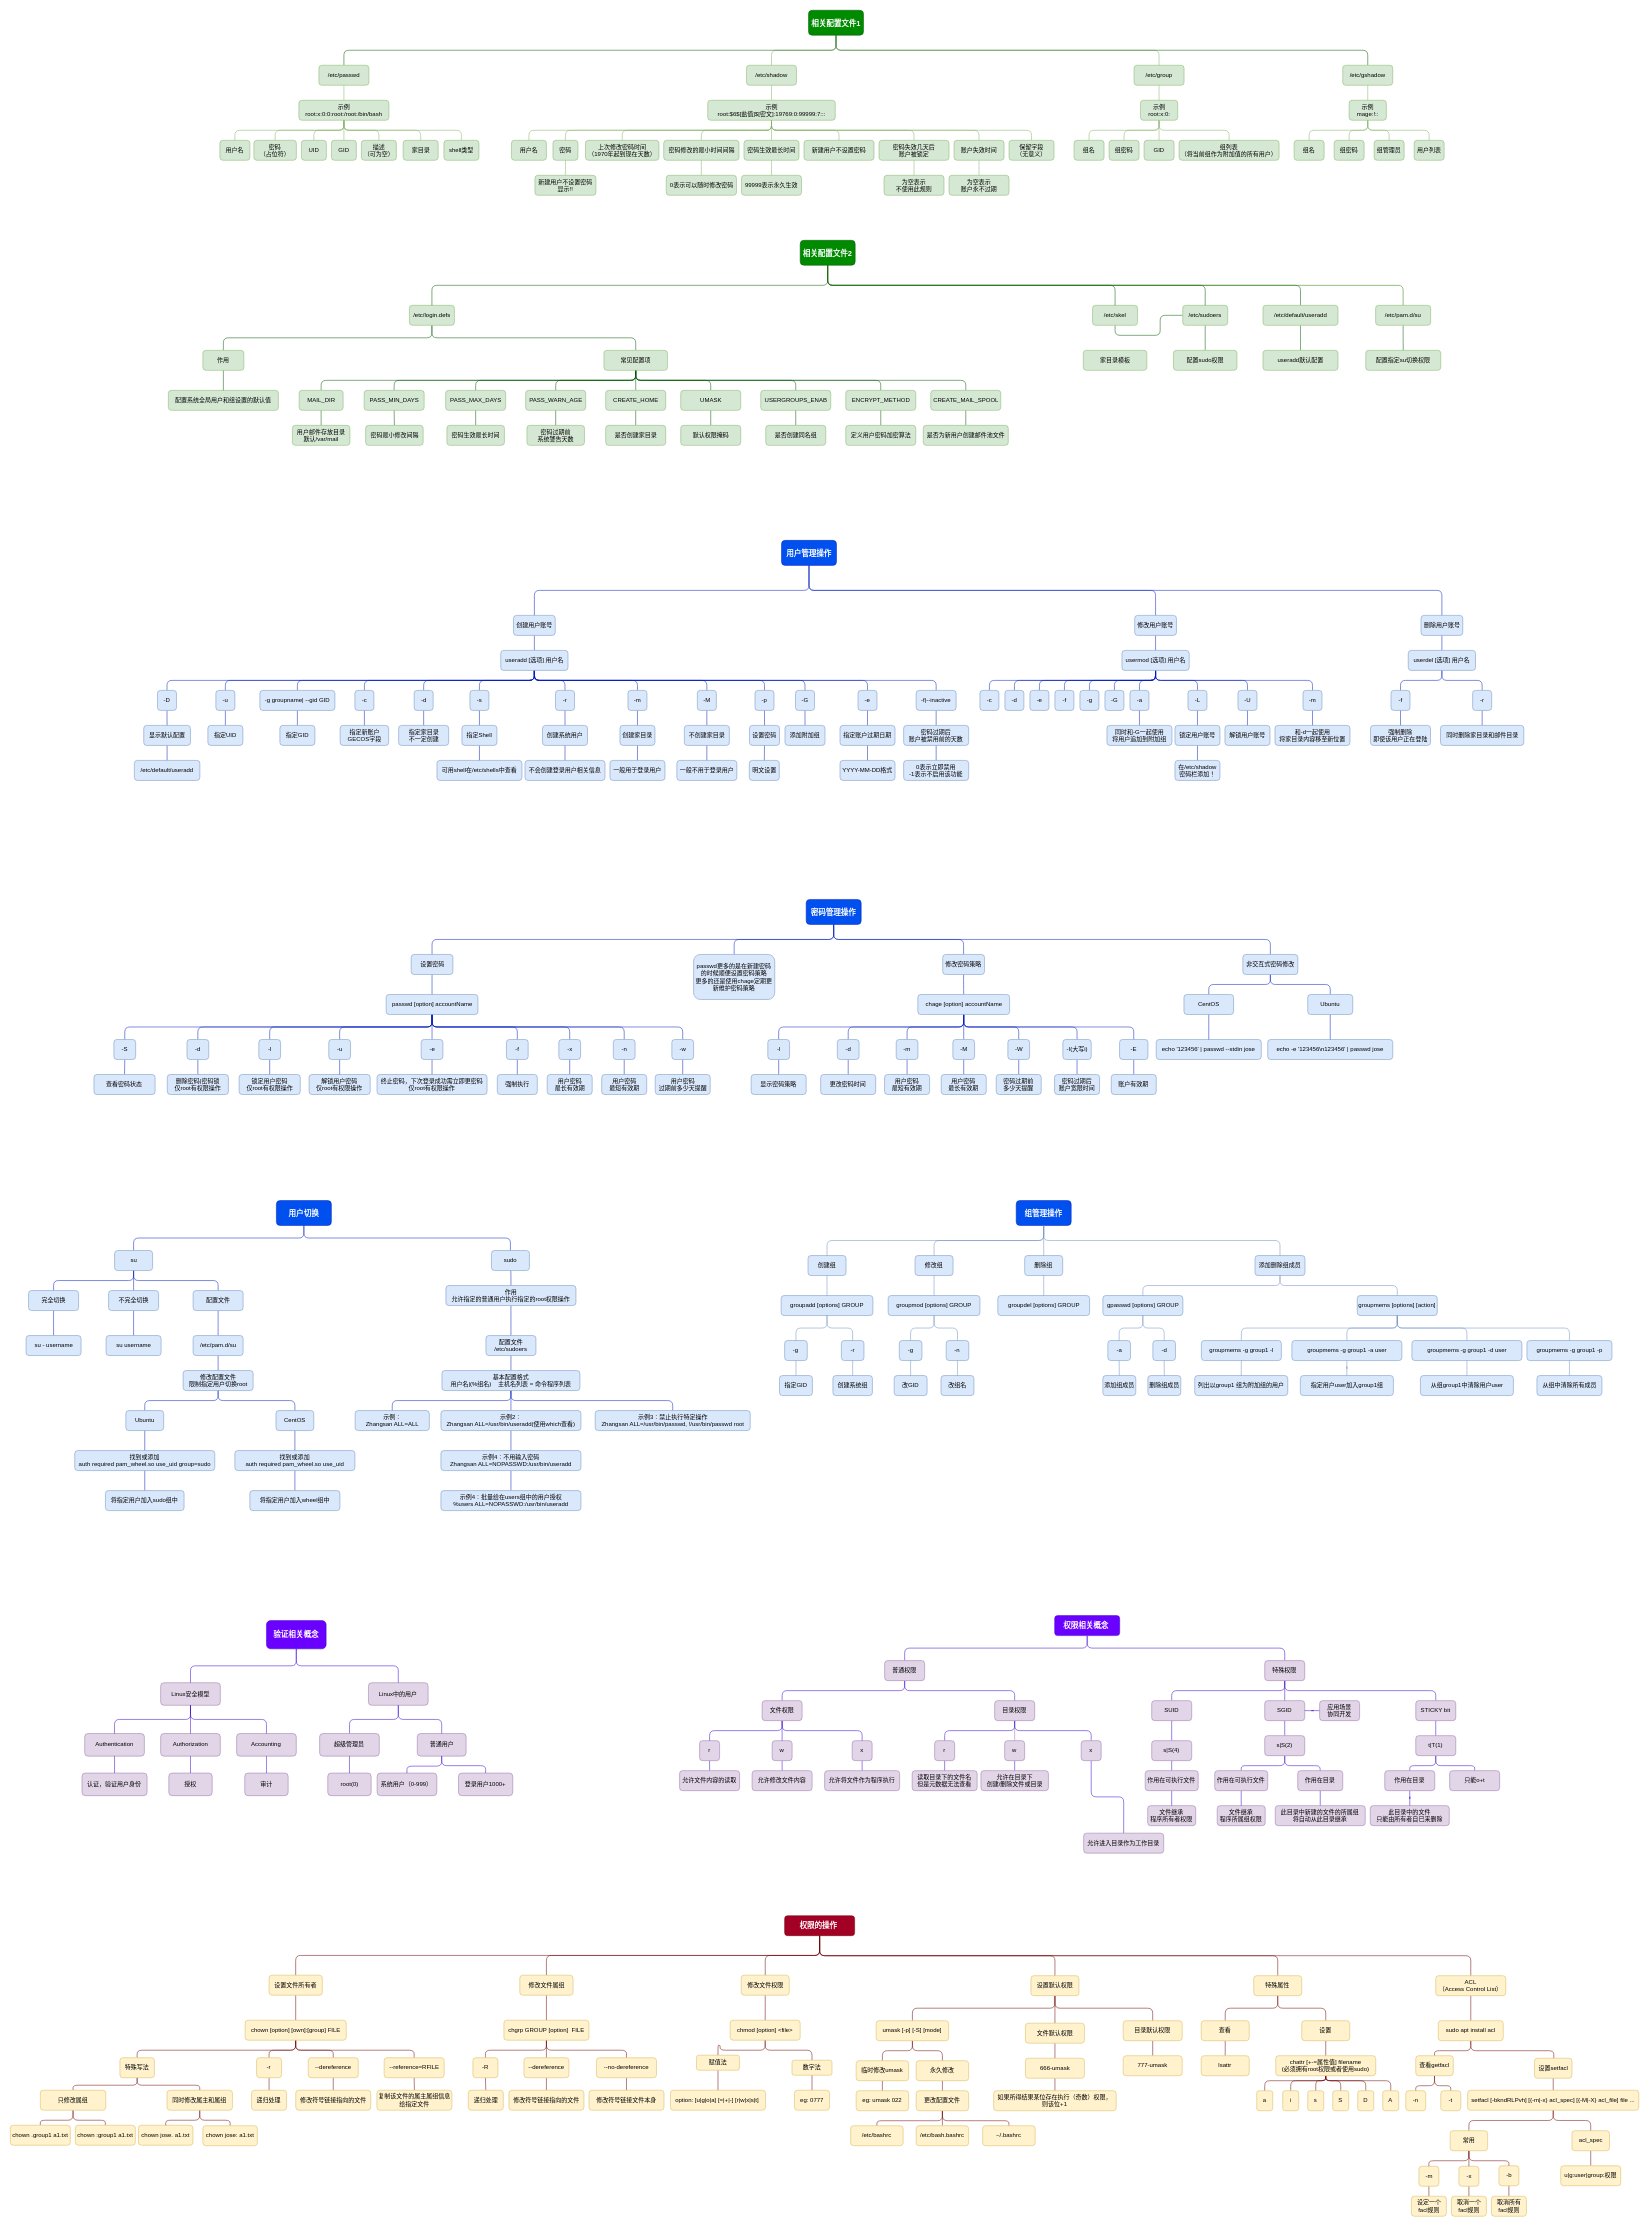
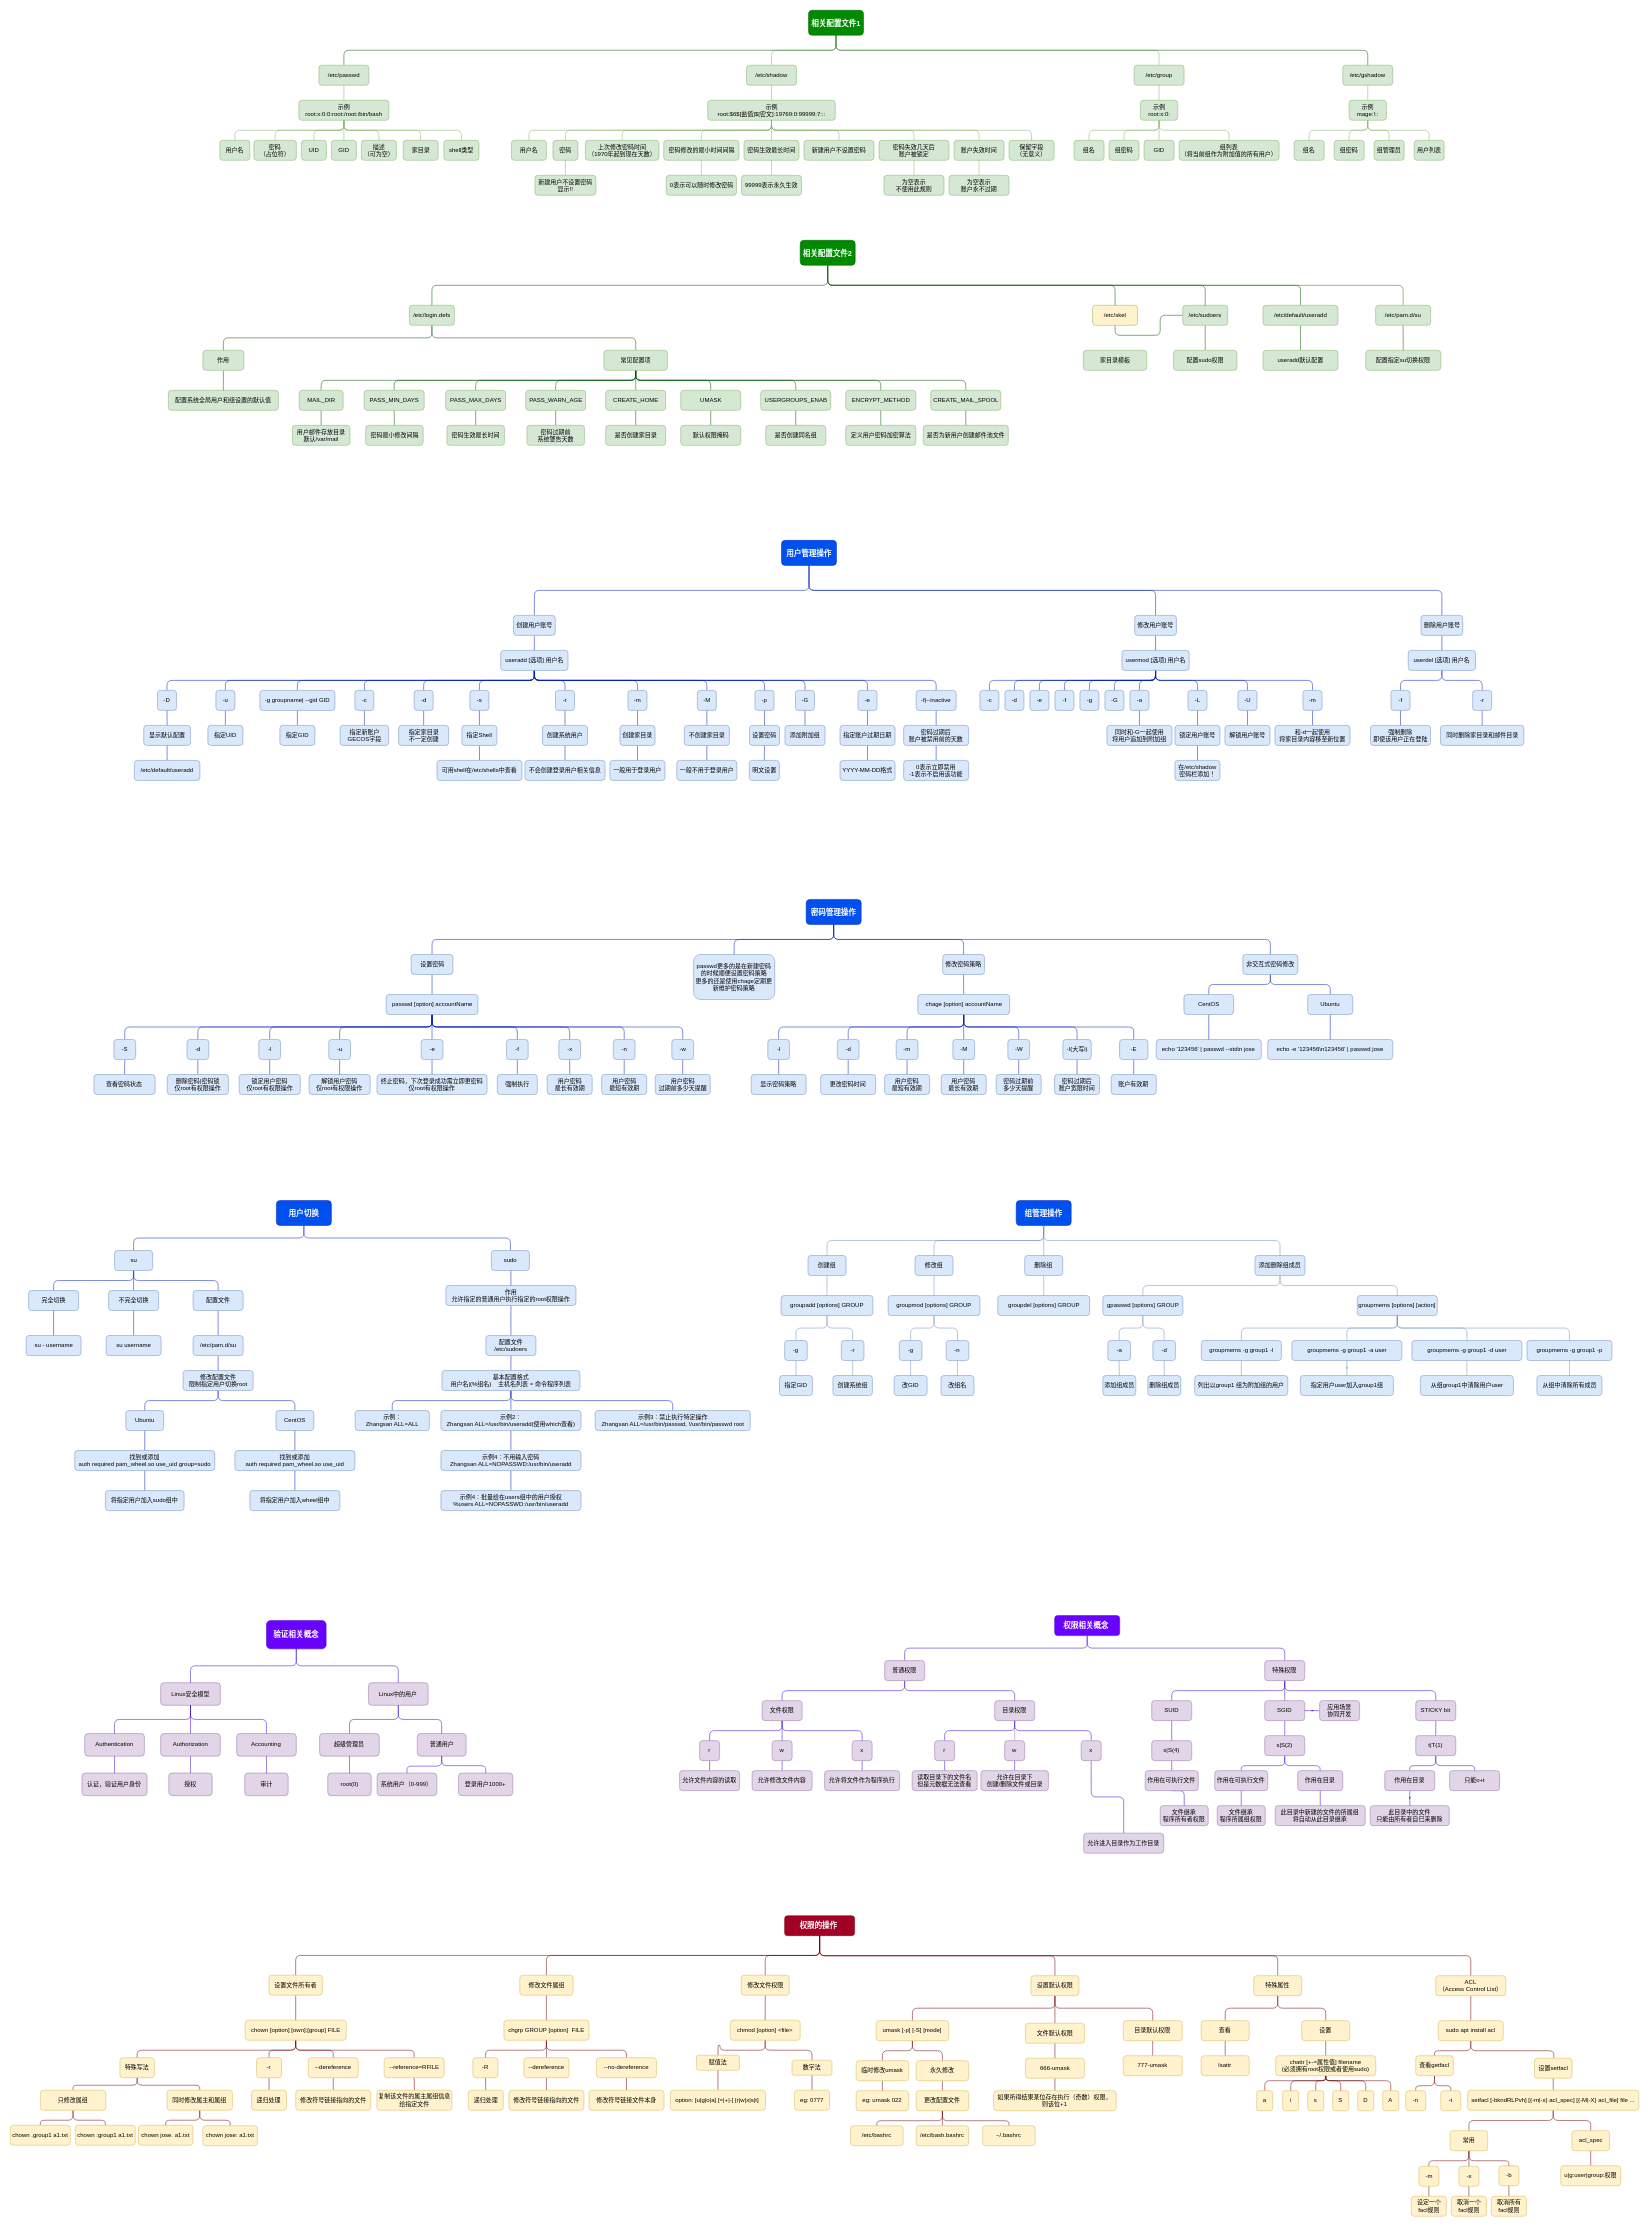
(1115, 315) -> (1115, 315)
(1171, 1815) -> (1184, 1815)
